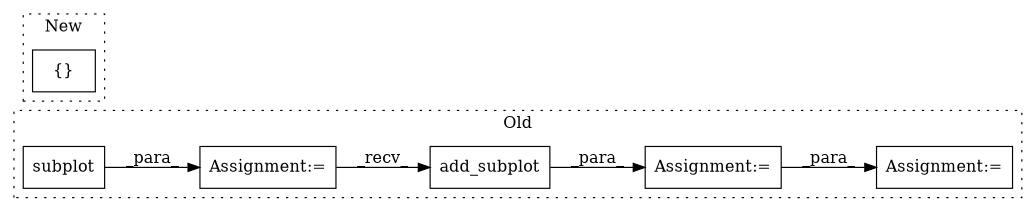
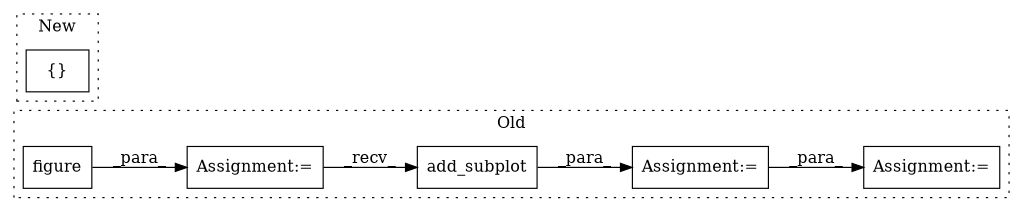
(64, 167) -> (58, 167)
